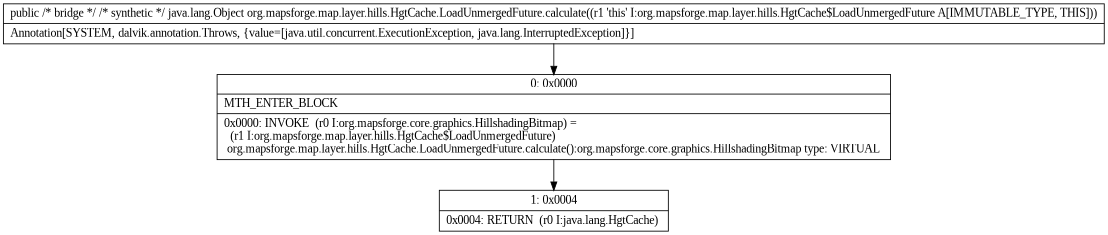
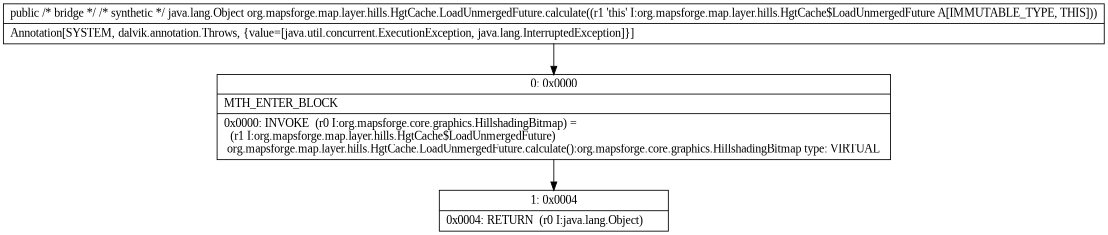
(554, 221) -> (546, 221)
